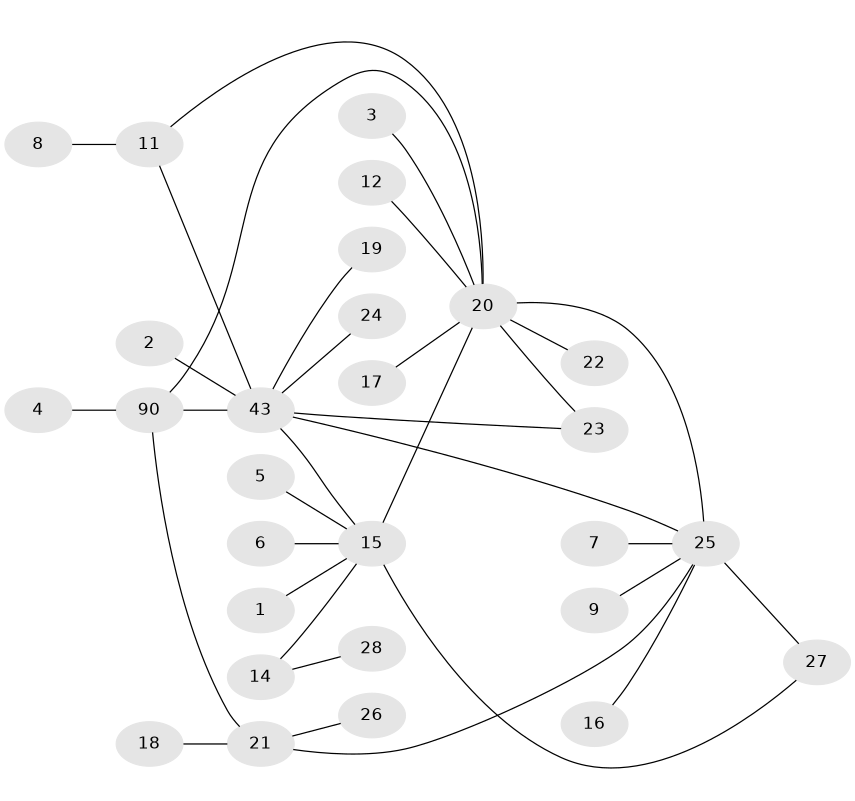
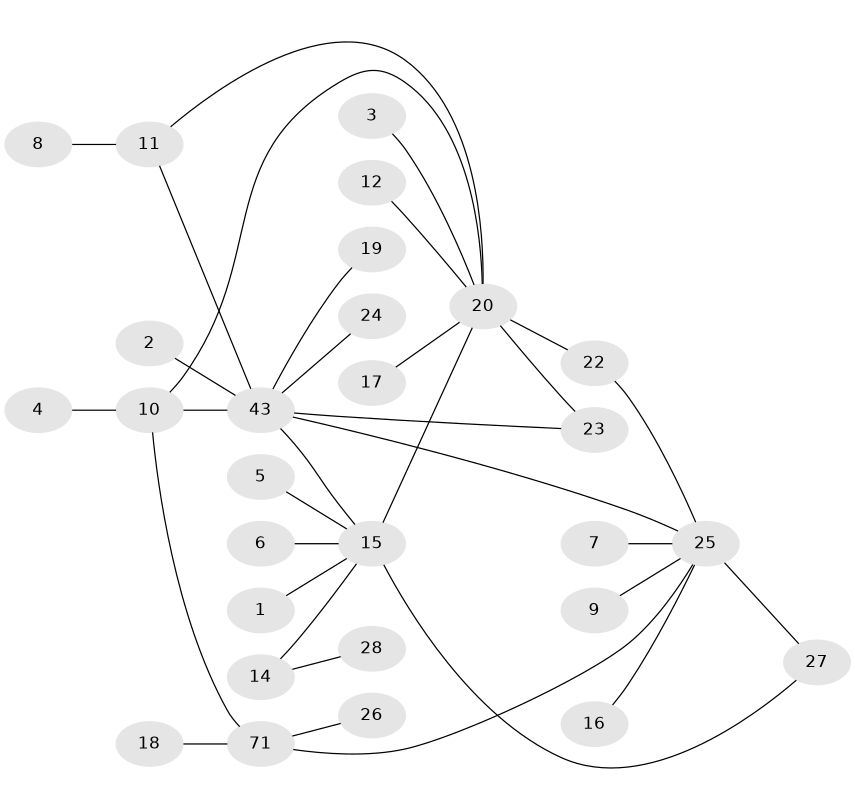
(658, 366) -> (660, 449)
(150, 410) -> (150, 410)
(261, 744) -> (261, 744)
